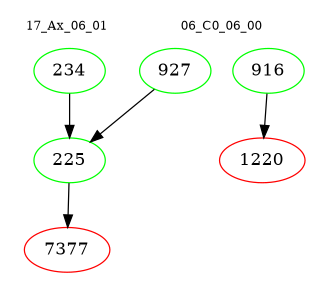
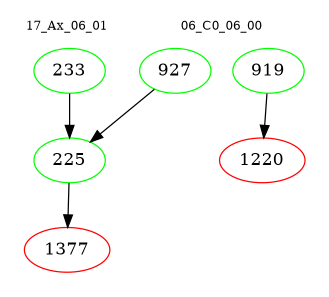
(70, 71) -> (70, 71)
(268, 71) -> (268, 71)
(67, 250) -> (67, 250)
